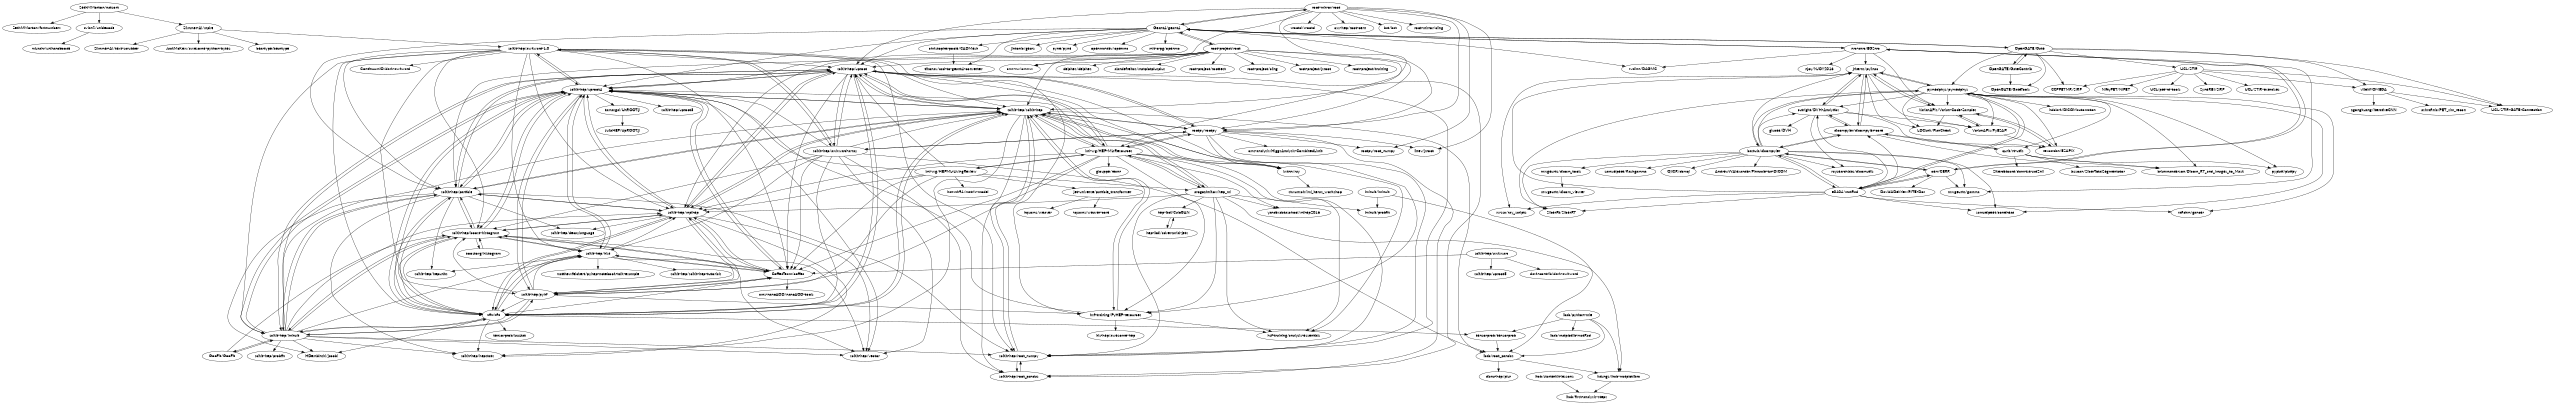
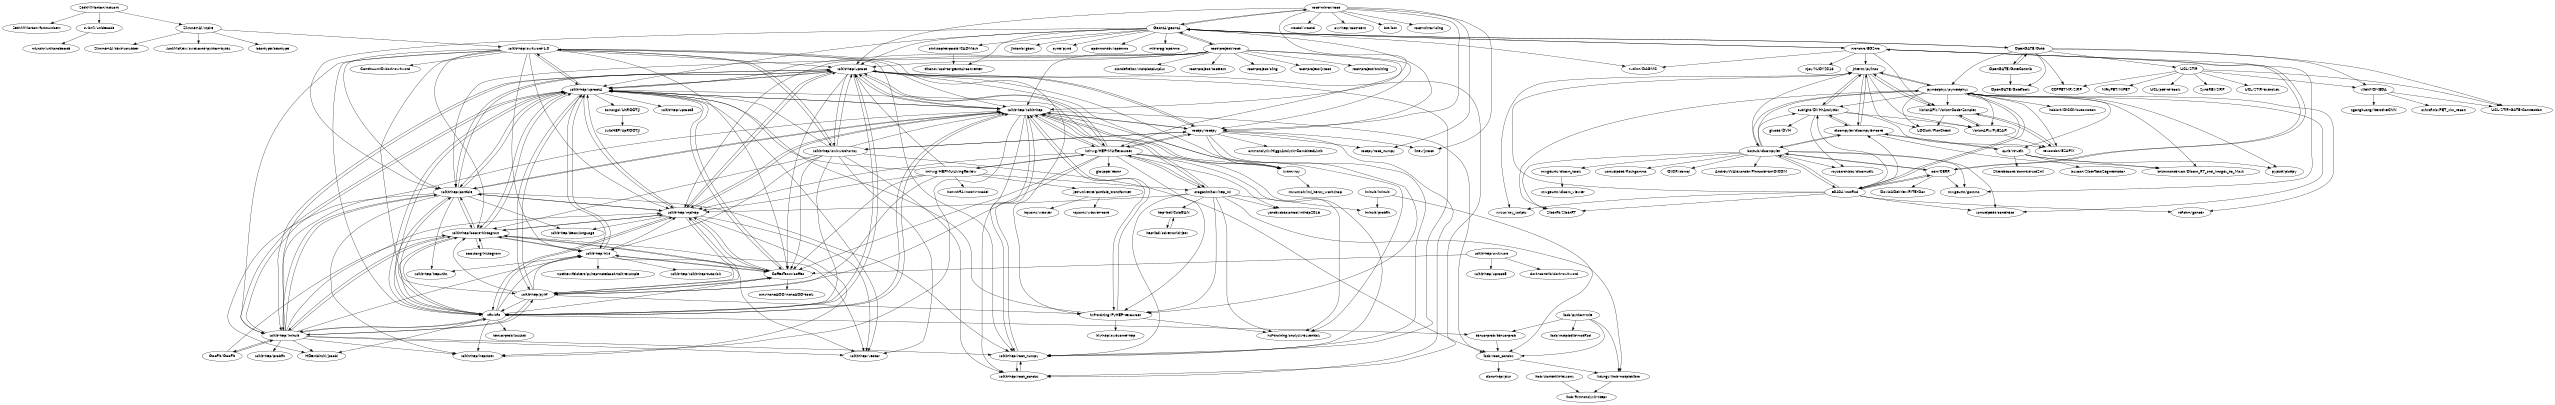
(1020, 69) -> none
(1077, 69) -> none
(530, 269) -> none
